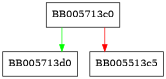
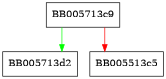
(83, 15) -> (83, 15)
(40, 64) -> (40, 64)
